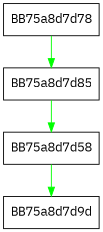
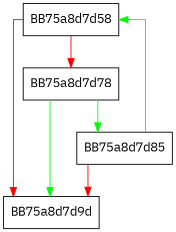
none -> (71, 47)
none -> (50, 144)
(51, 176) -> (13, 99)
none -> (88, 176)
